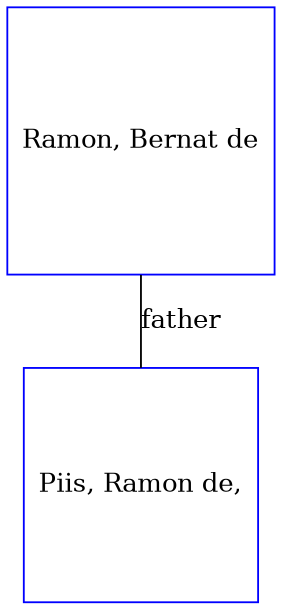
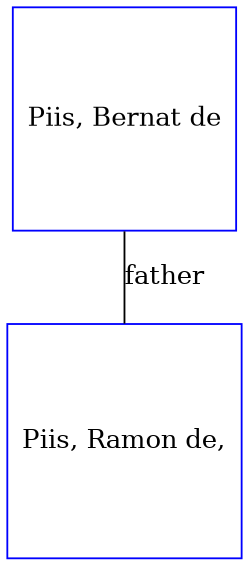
(141, 141) -> (124, 119)
